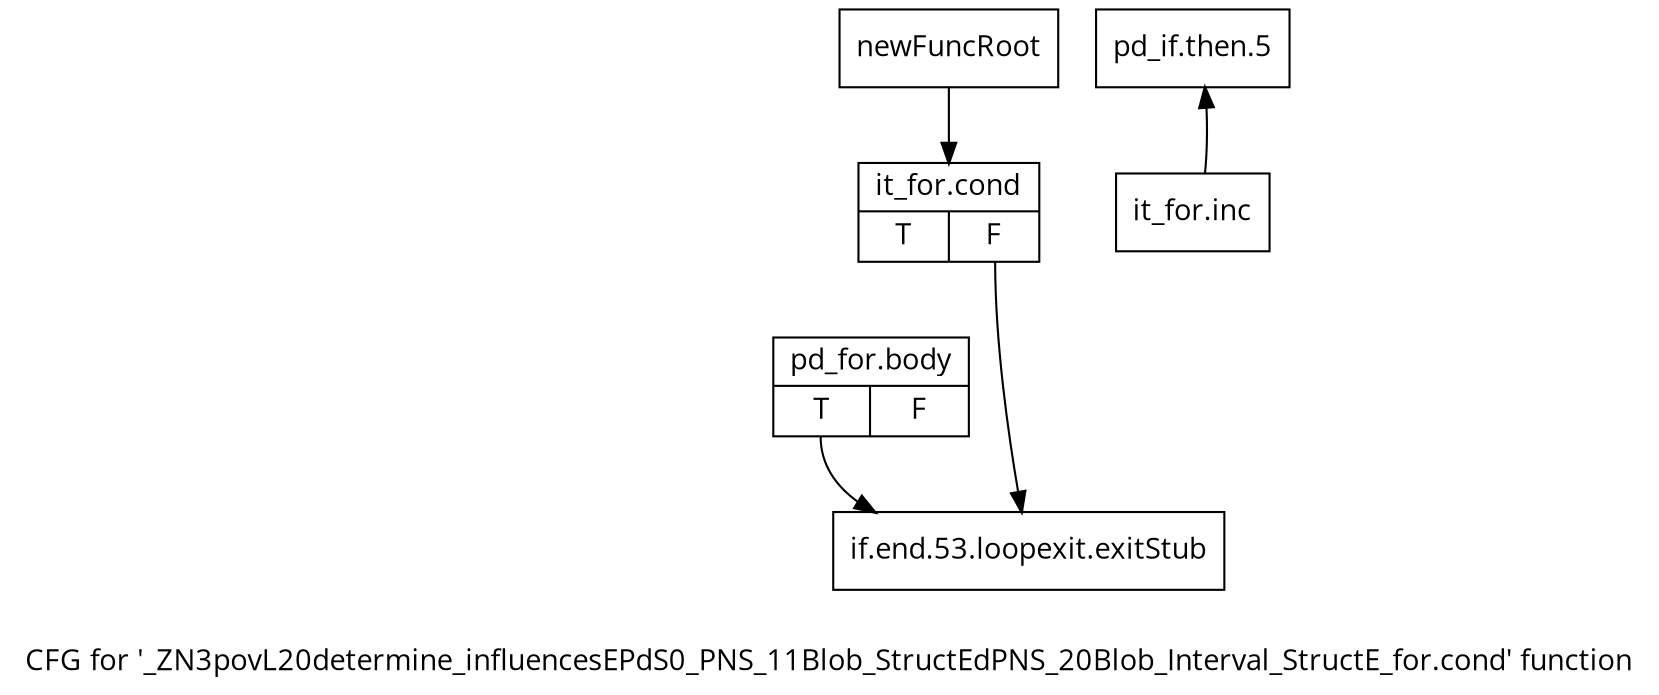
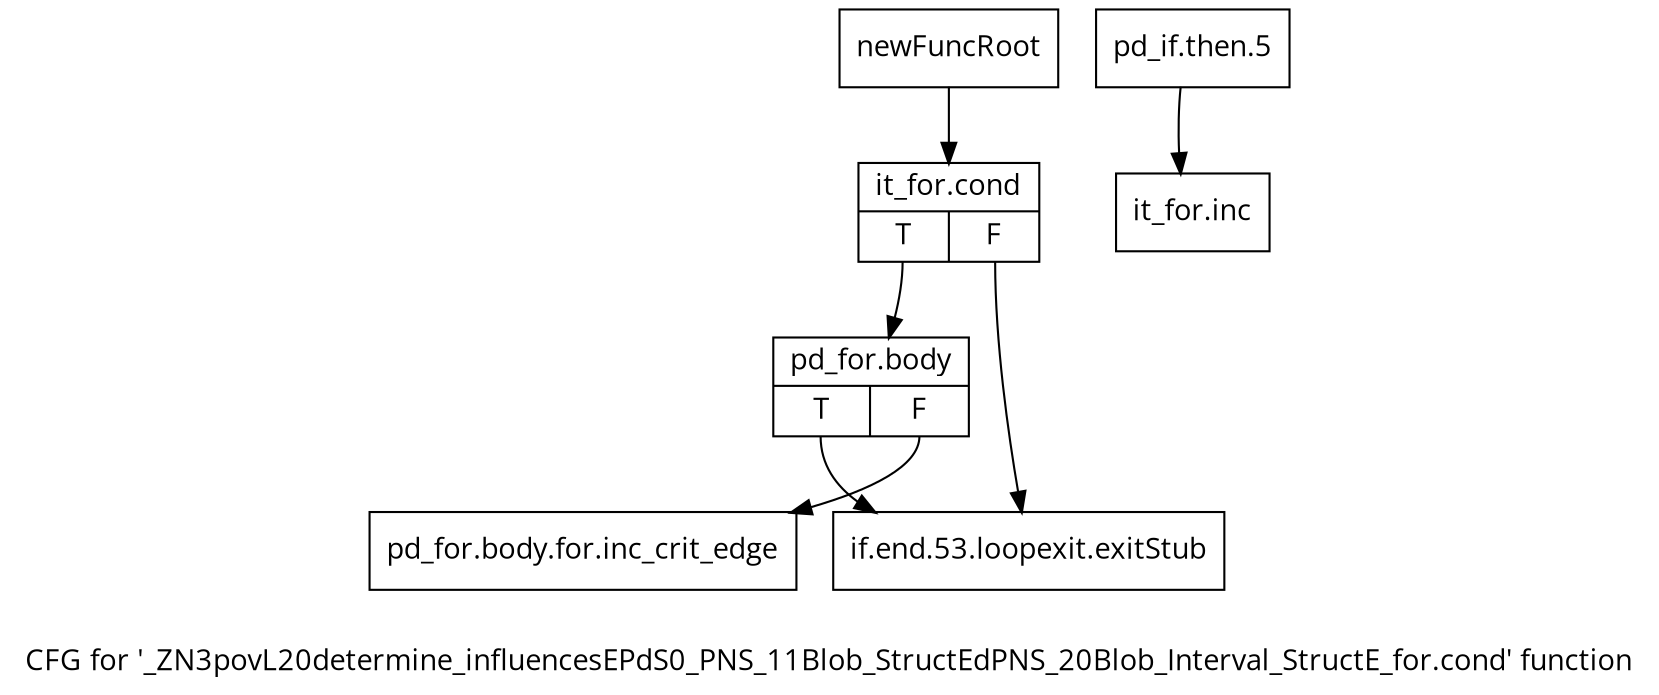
(1207, 141) -> (1179, 120)
none -> (900, 290)
none -> (583, 551)
